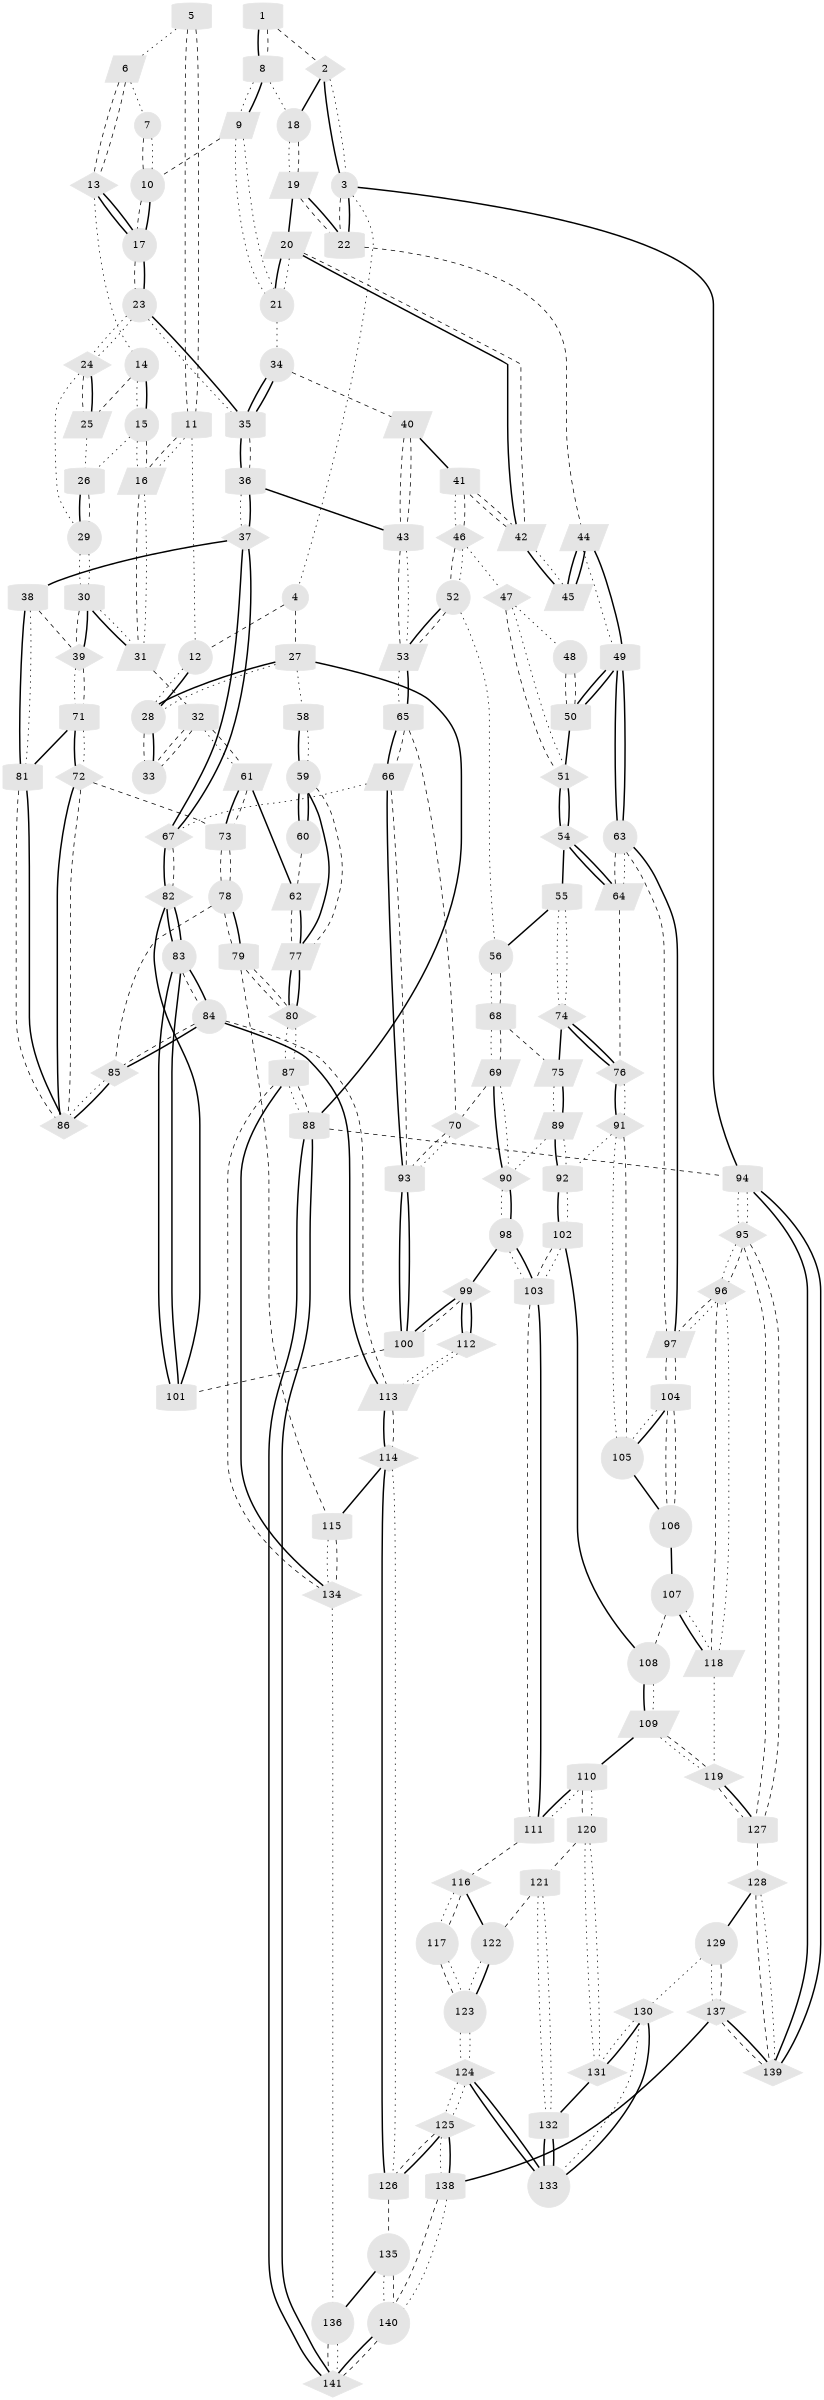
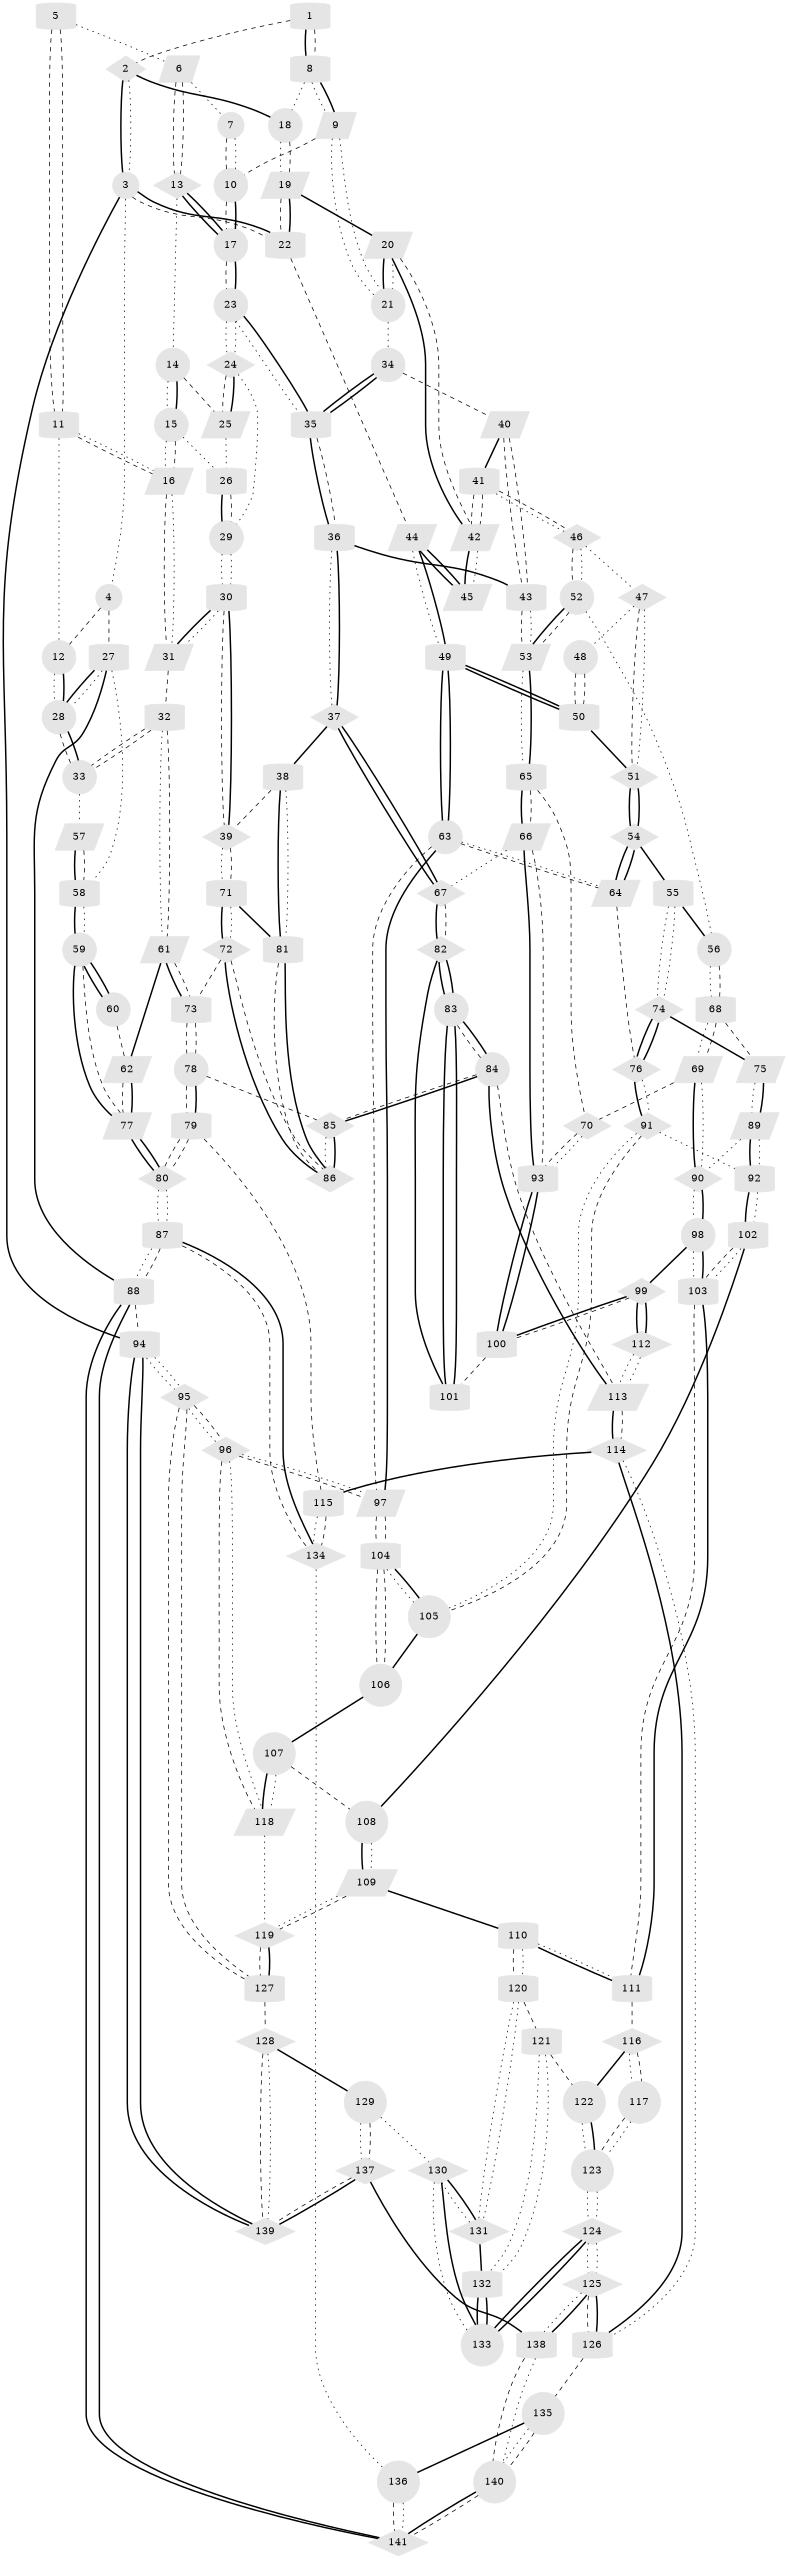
none -> (80, 837)
